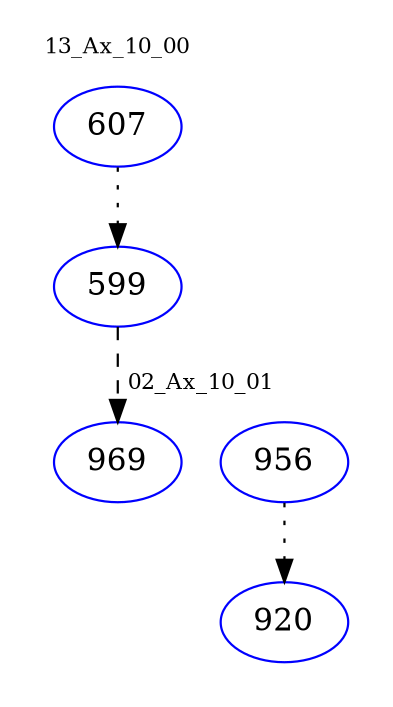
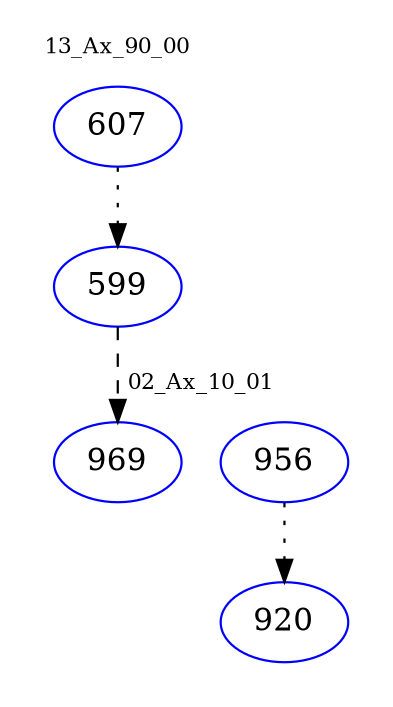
(118, 48) -> (118, 48)
